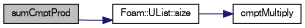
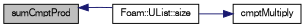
(91, 20) -> (100, 7)
